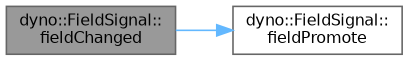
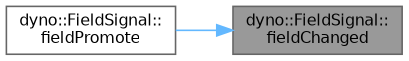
(196, 30) -> (196, 30)
